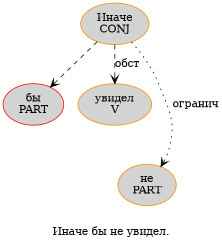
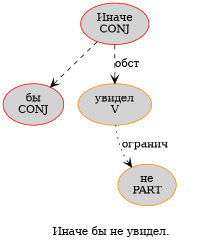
(115, 24) -> (115, 24)
(164, 97) -> (119, 144)
(33, 104) -> (33, 104)
